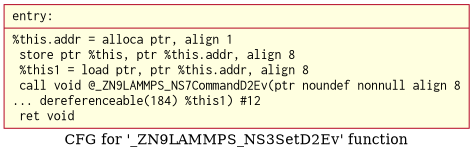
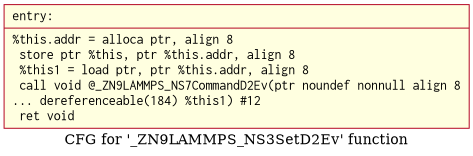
(123, 39) -> (123, 39)
